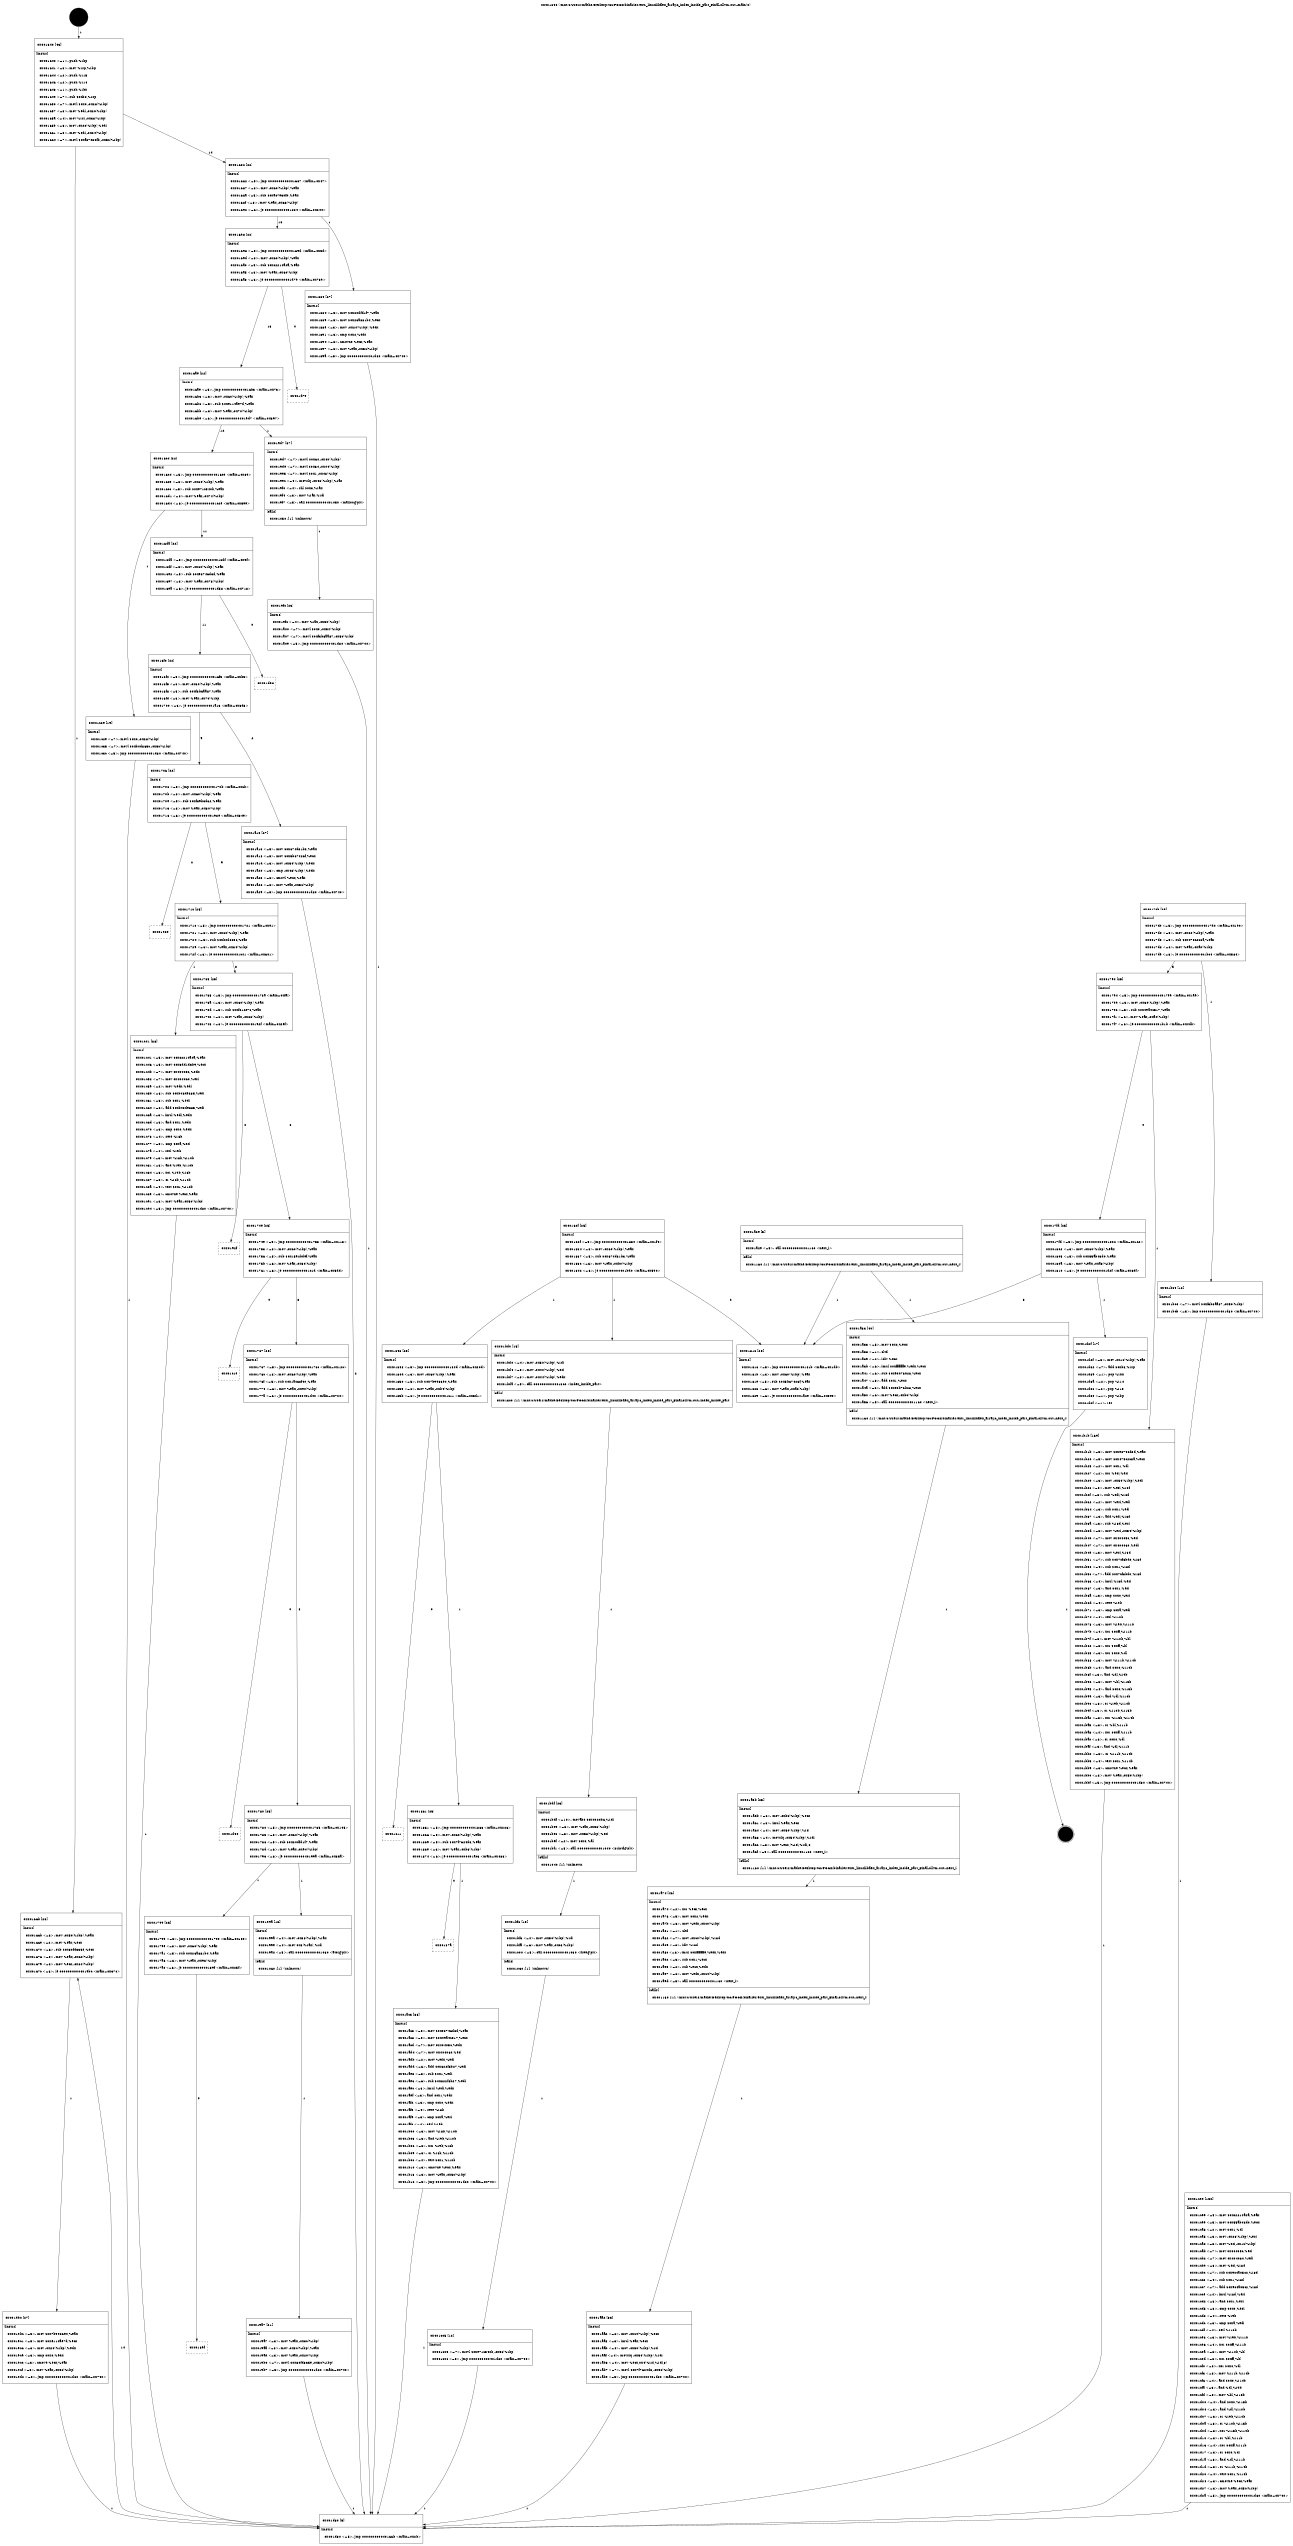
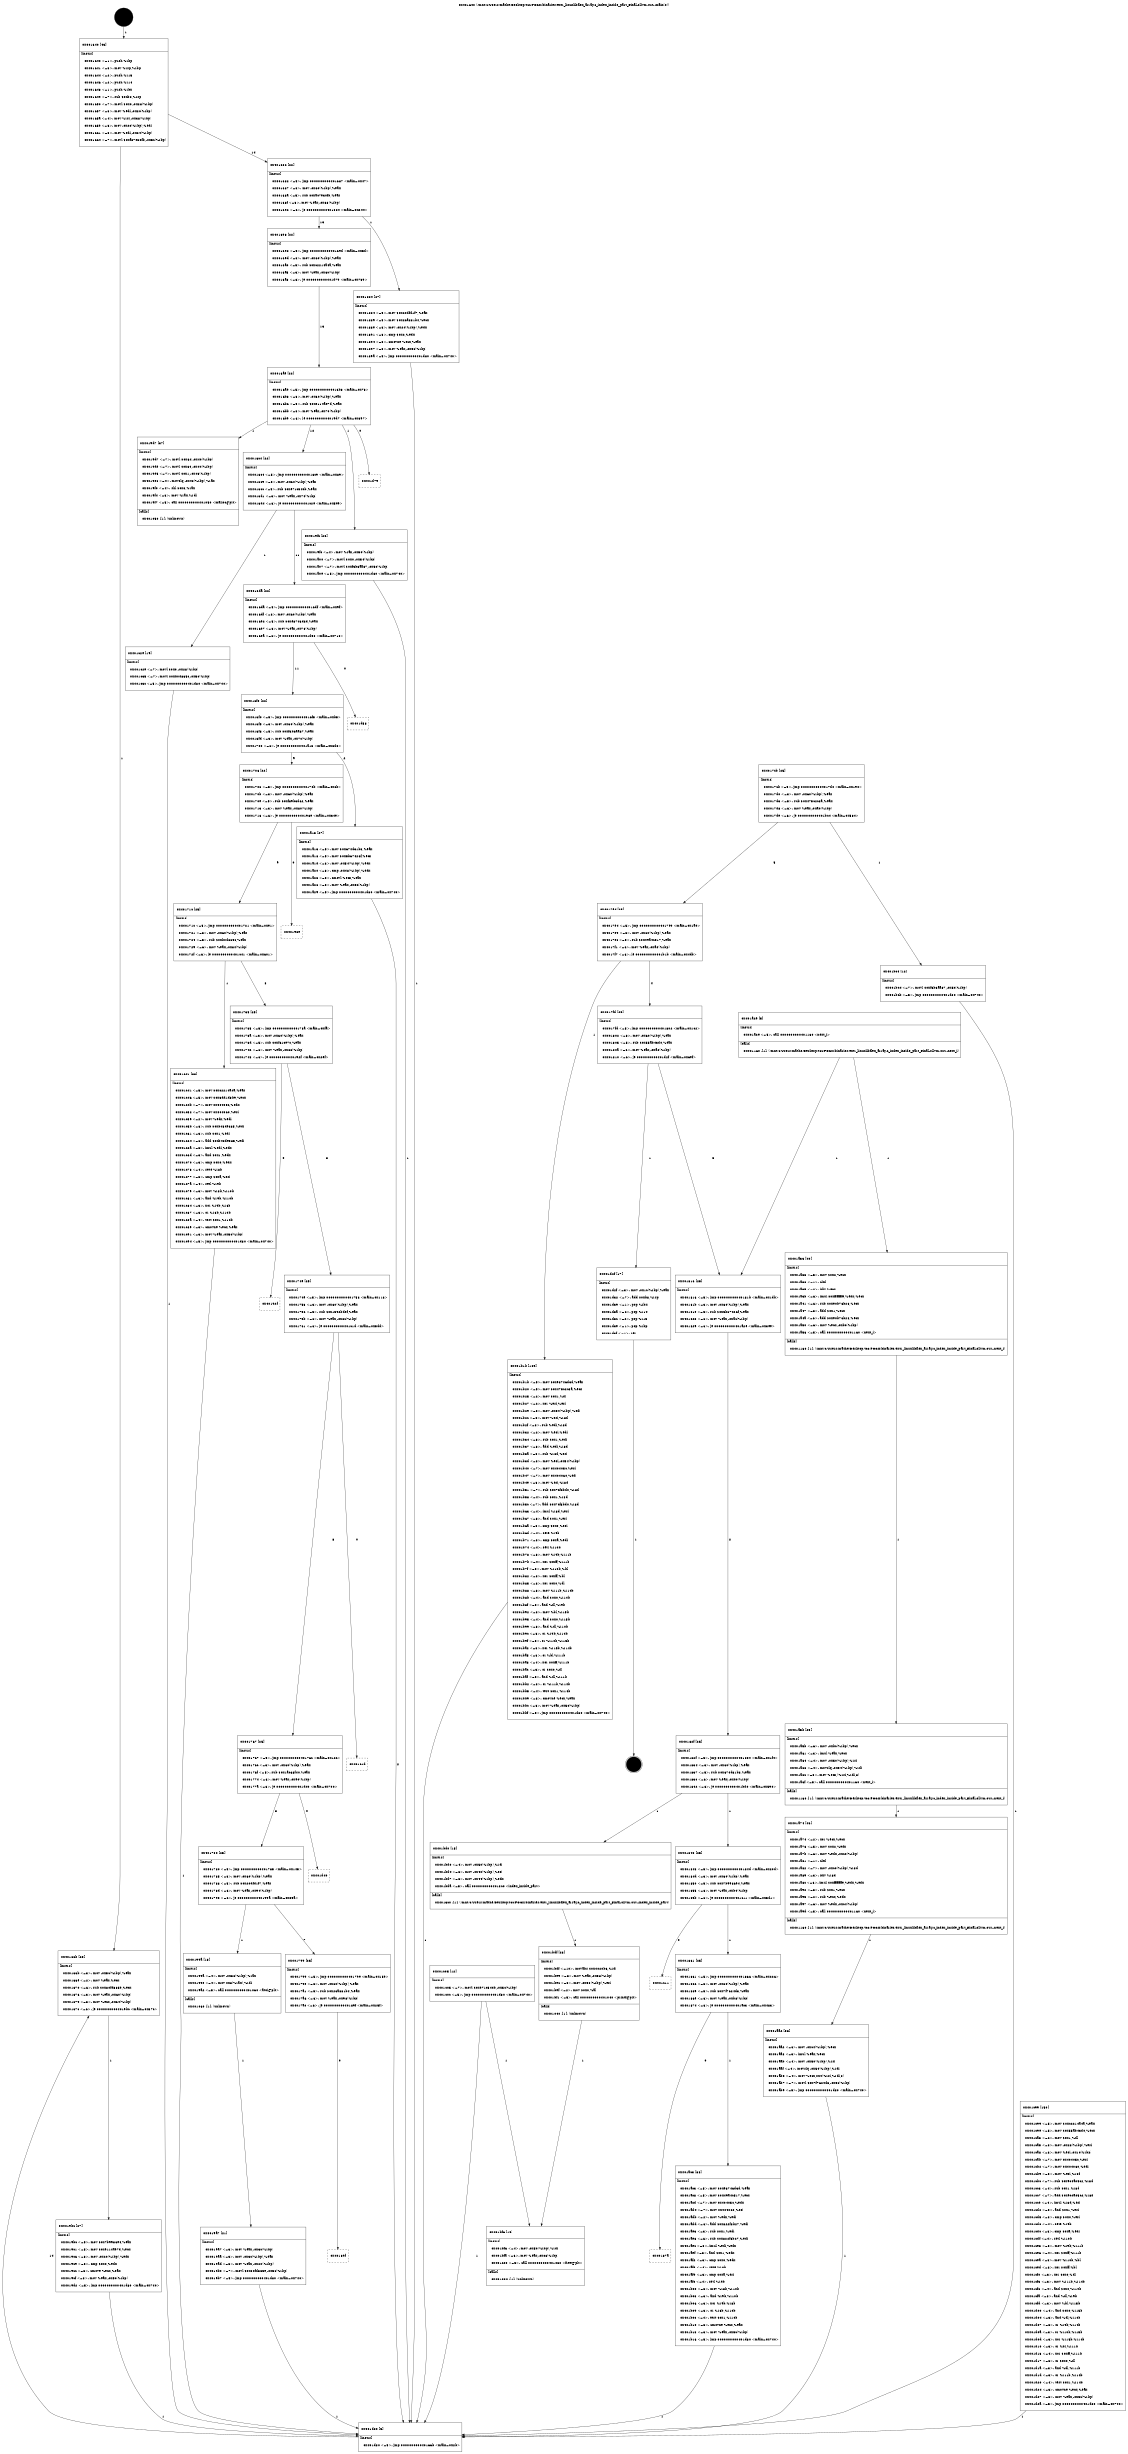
(289, 337) -> (364, 448)
(318, 561) -> (353, 475)
(714, 1307) -> (728, 1533)
(514, 2151) -> (508, 2113)
